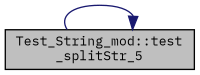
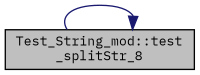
(100, 50) -> (100, 50)
